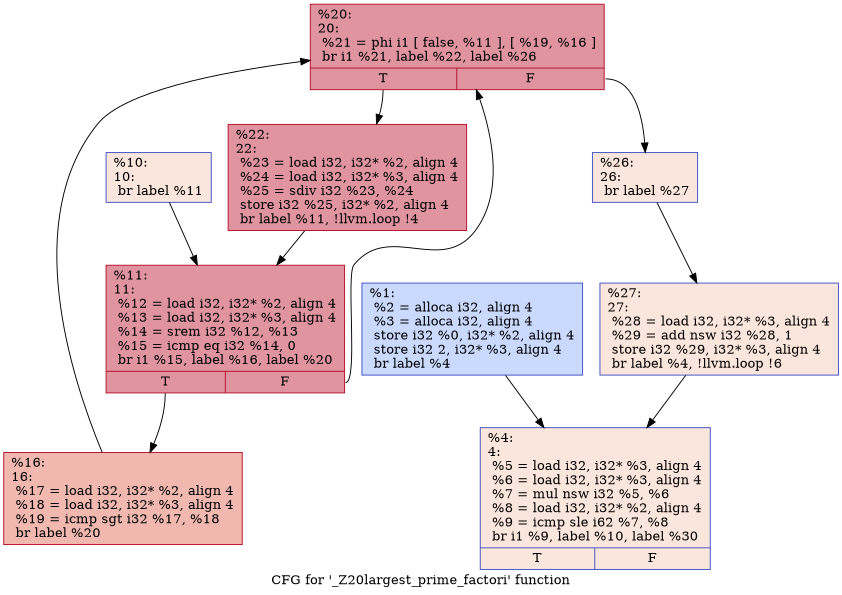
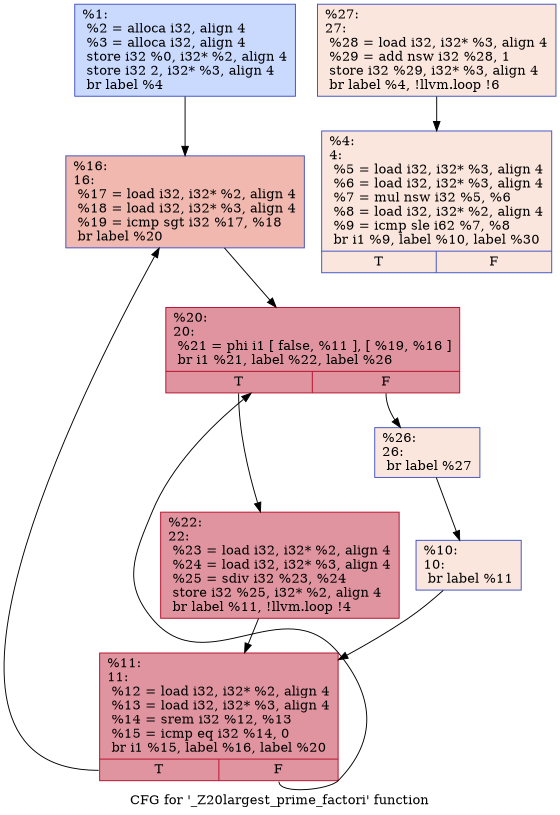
(675, 238) -> (446, 504)
(522, 398) -> (185, 121)
(123, 499) -> (185, 202)
